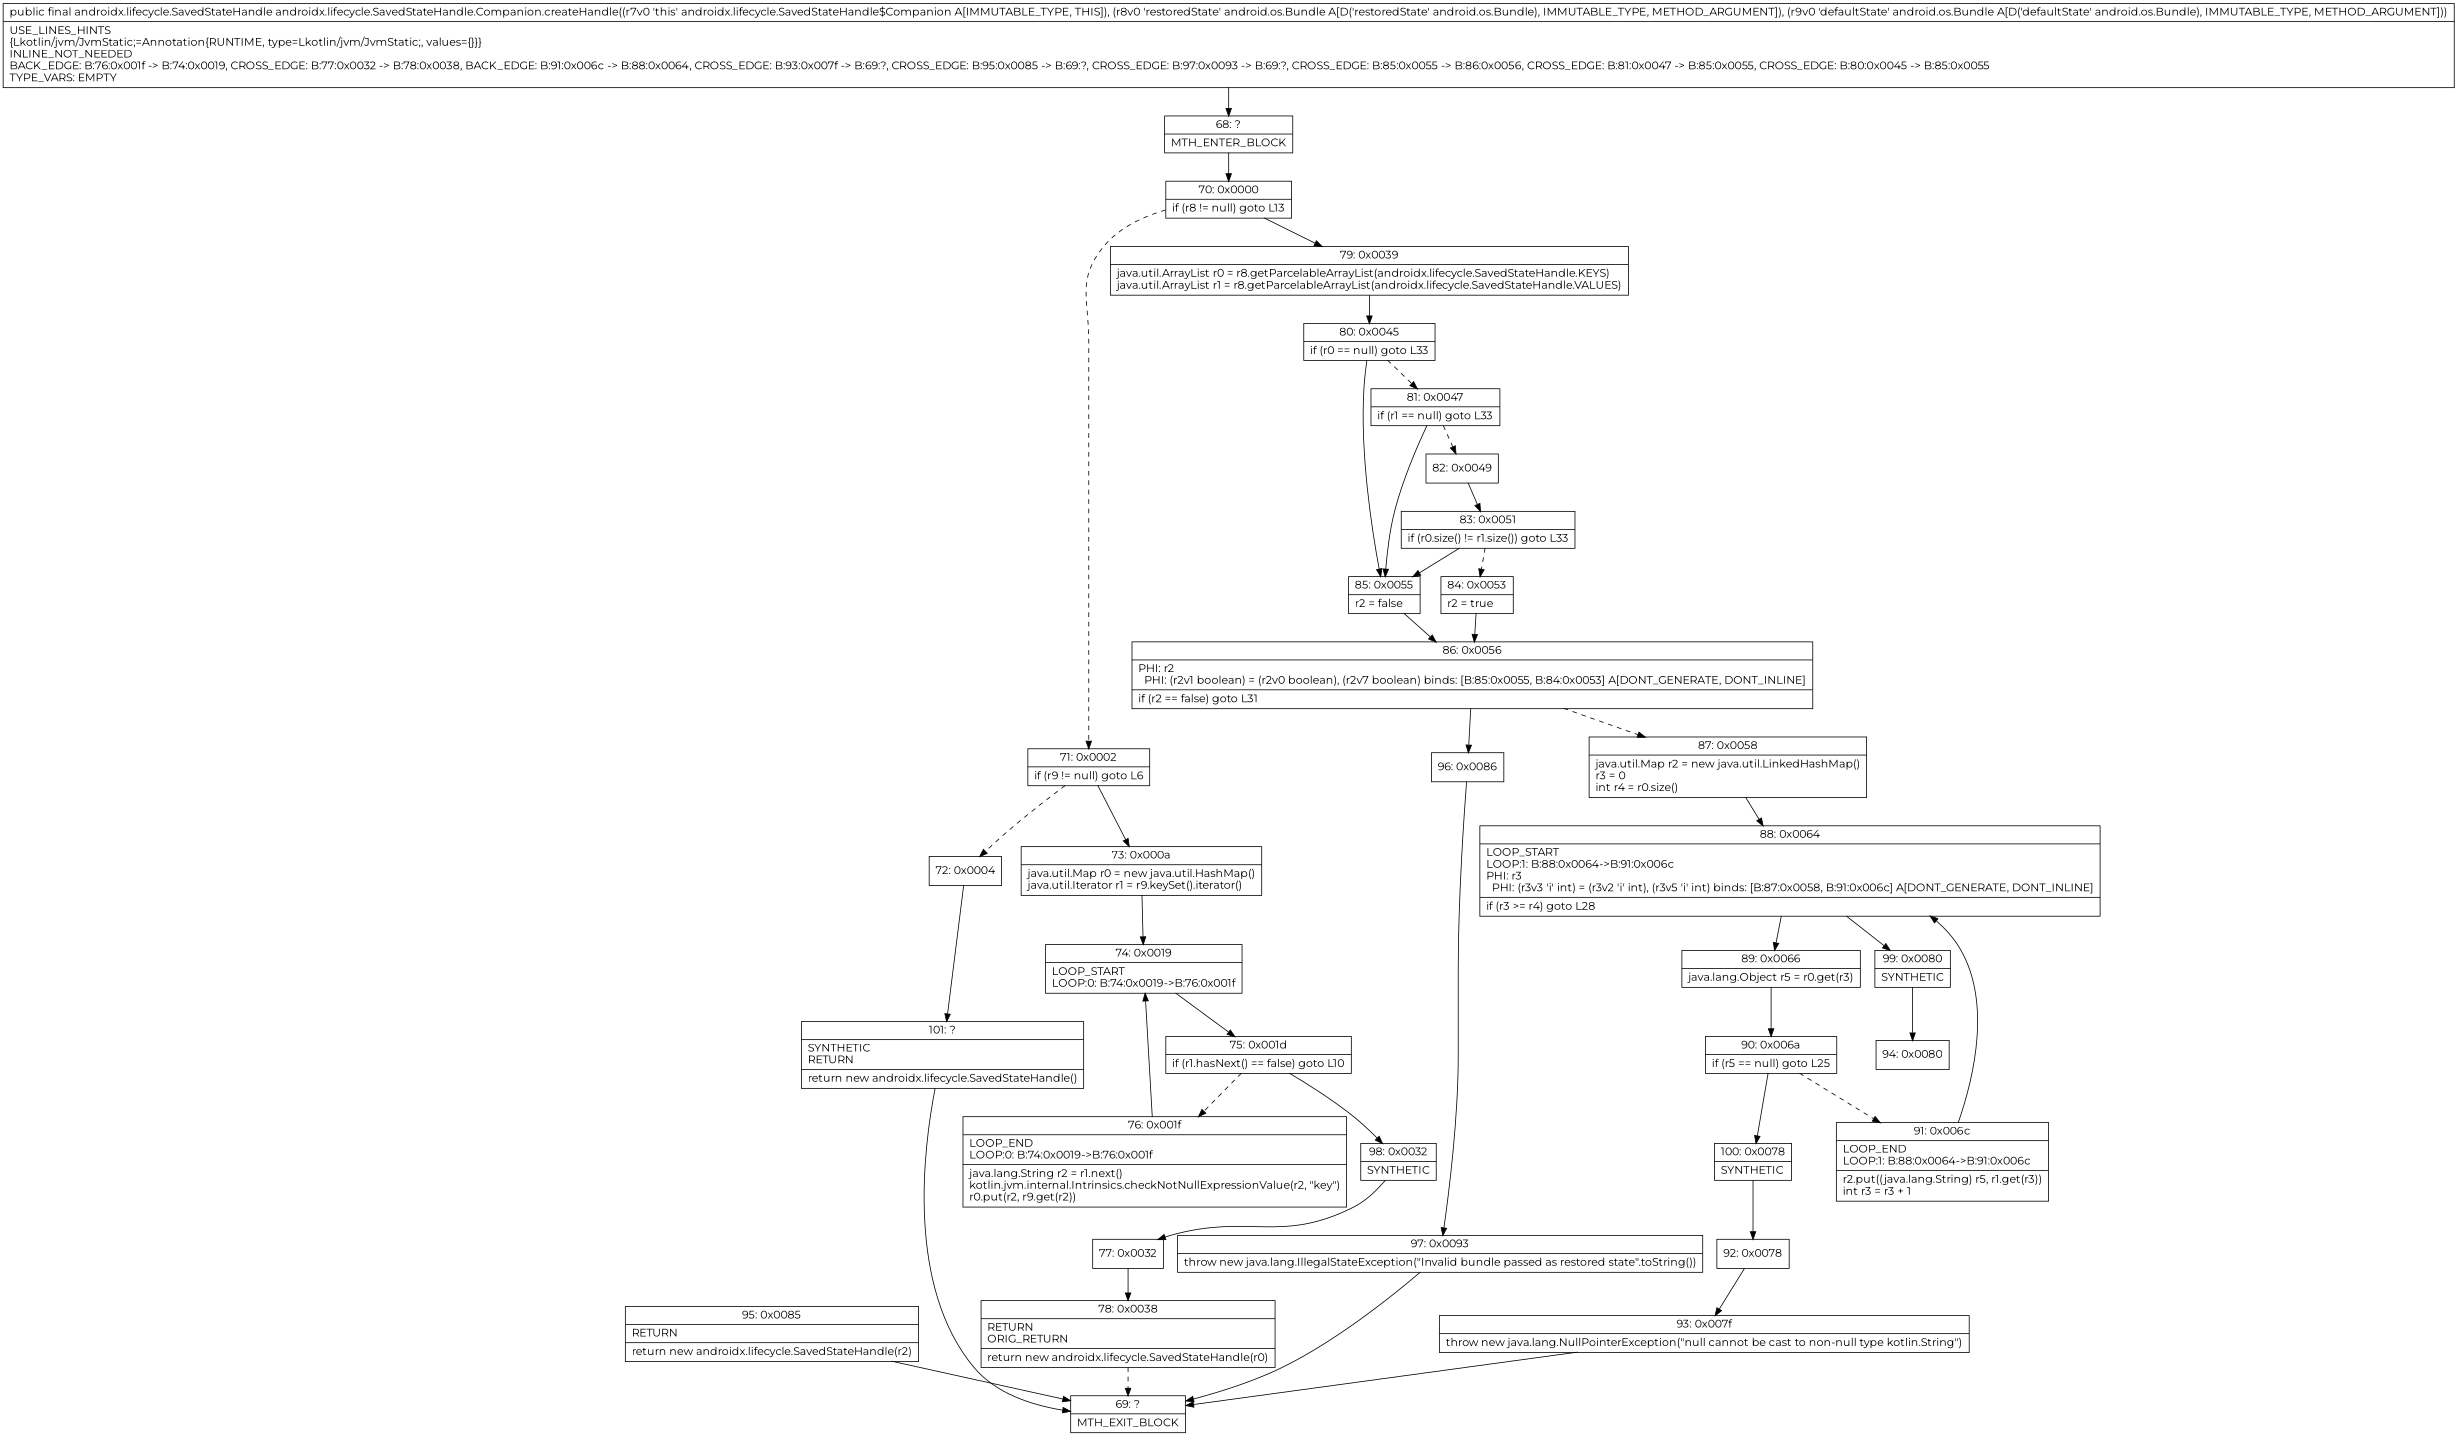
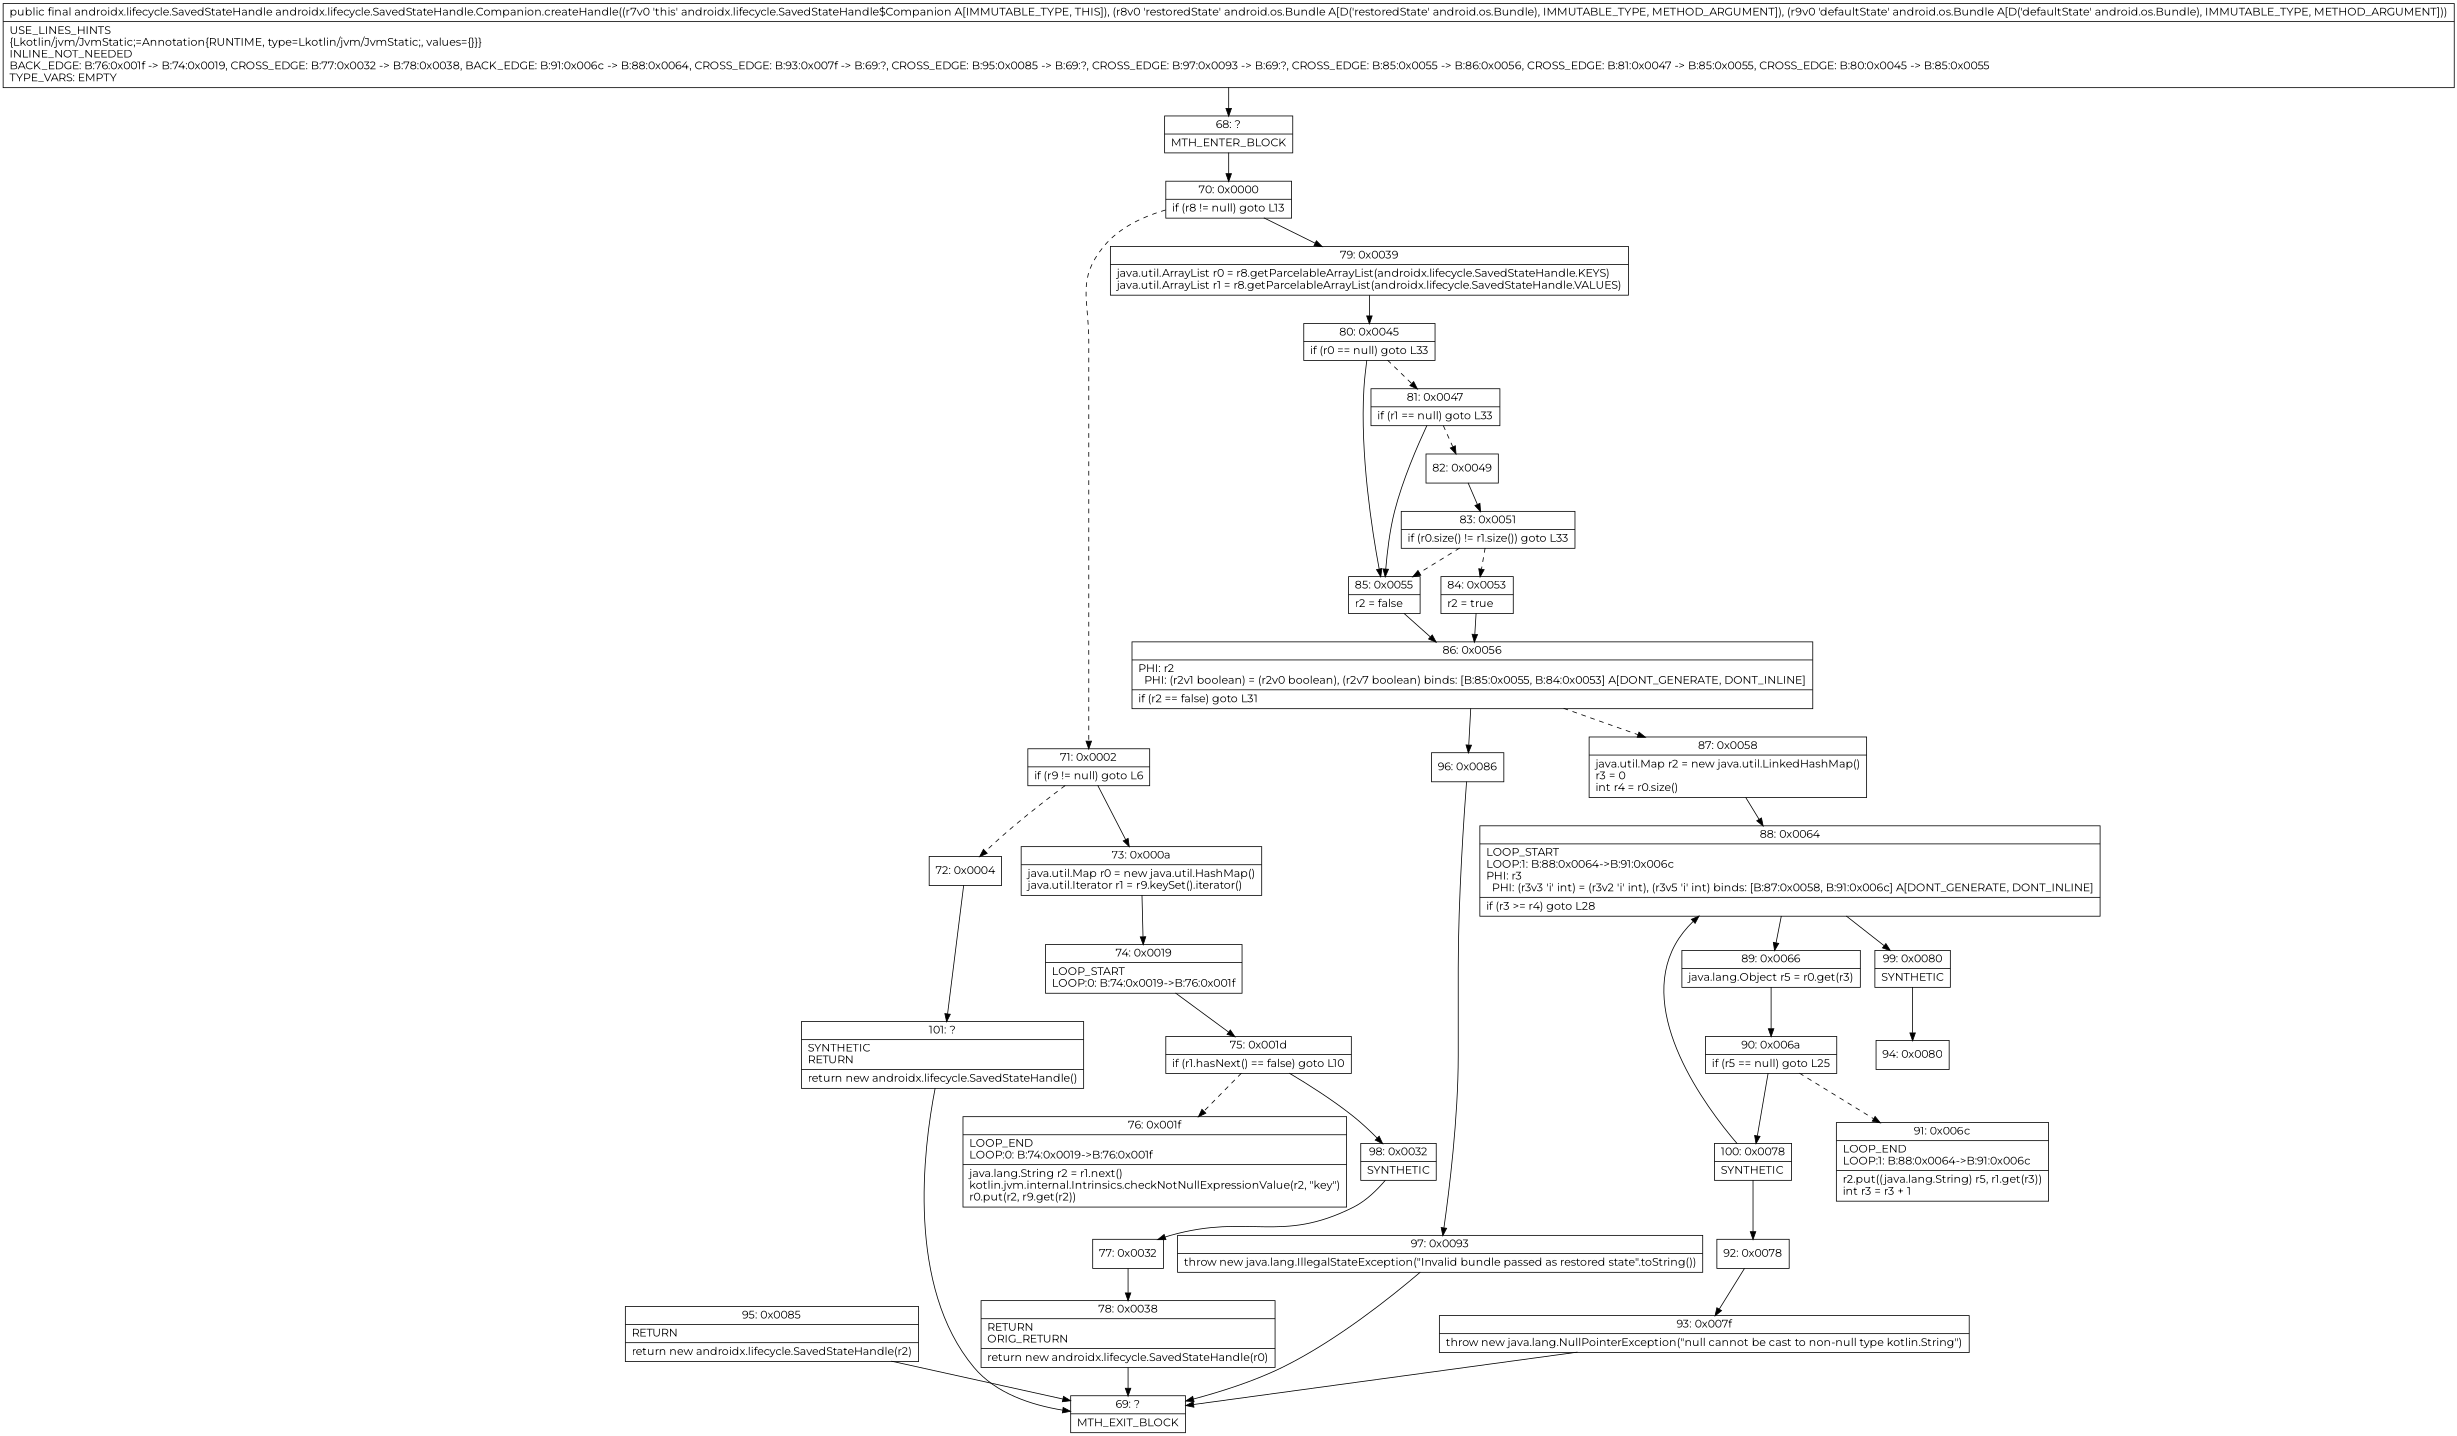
(1440, 560) -> (1440, 560)
(1977, 1017) -> (1673, 1037)
(1149, 1059) -> none
(1128, 1378) -> (1128, 1378)
